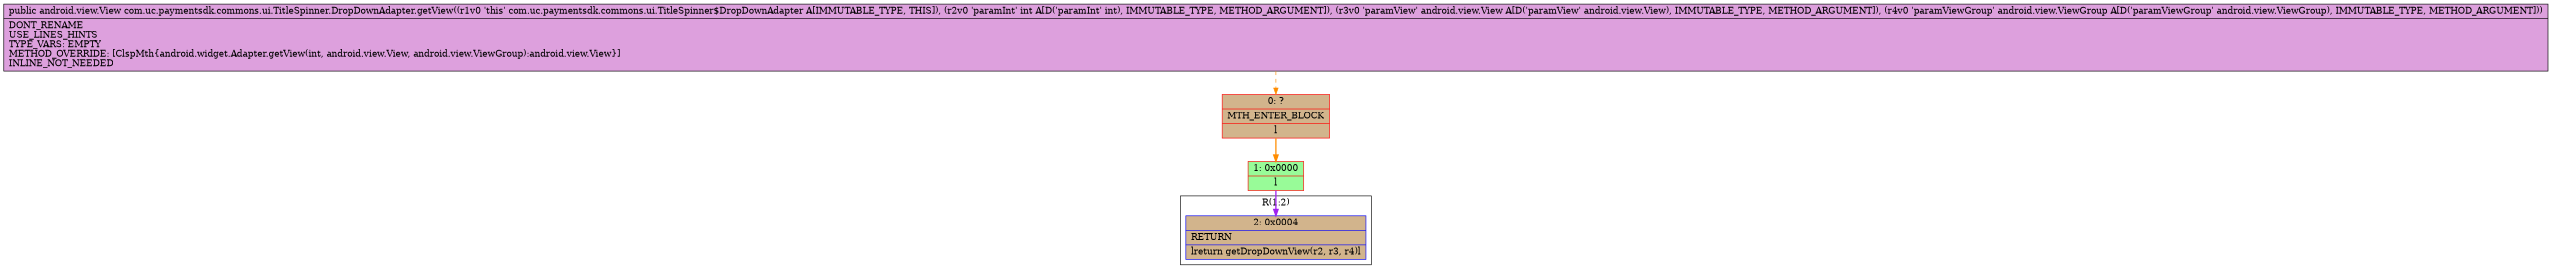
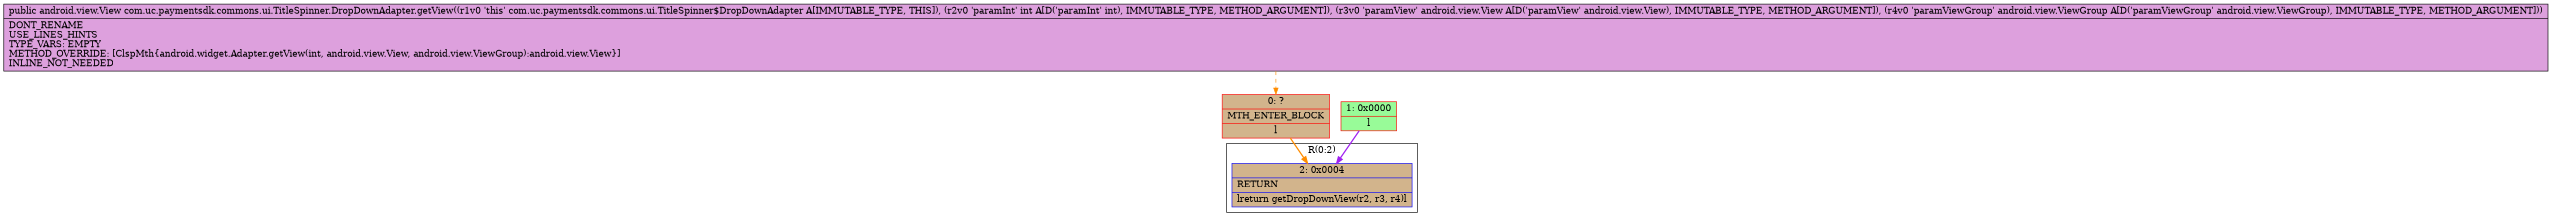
(1276, 147) -> (1297, 148)
(1276, 203) -> (1322, 151)
